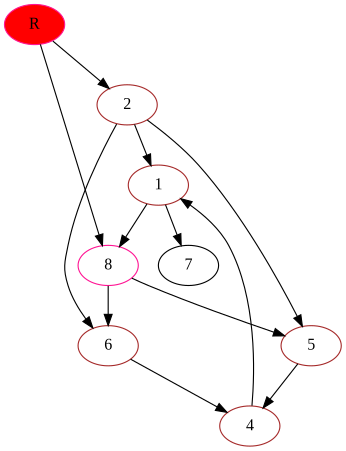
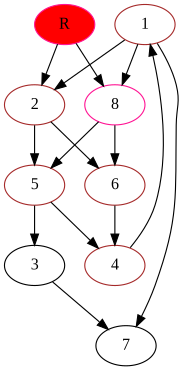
(141, 140) -> (96, 60)
none -> (35, 265)
